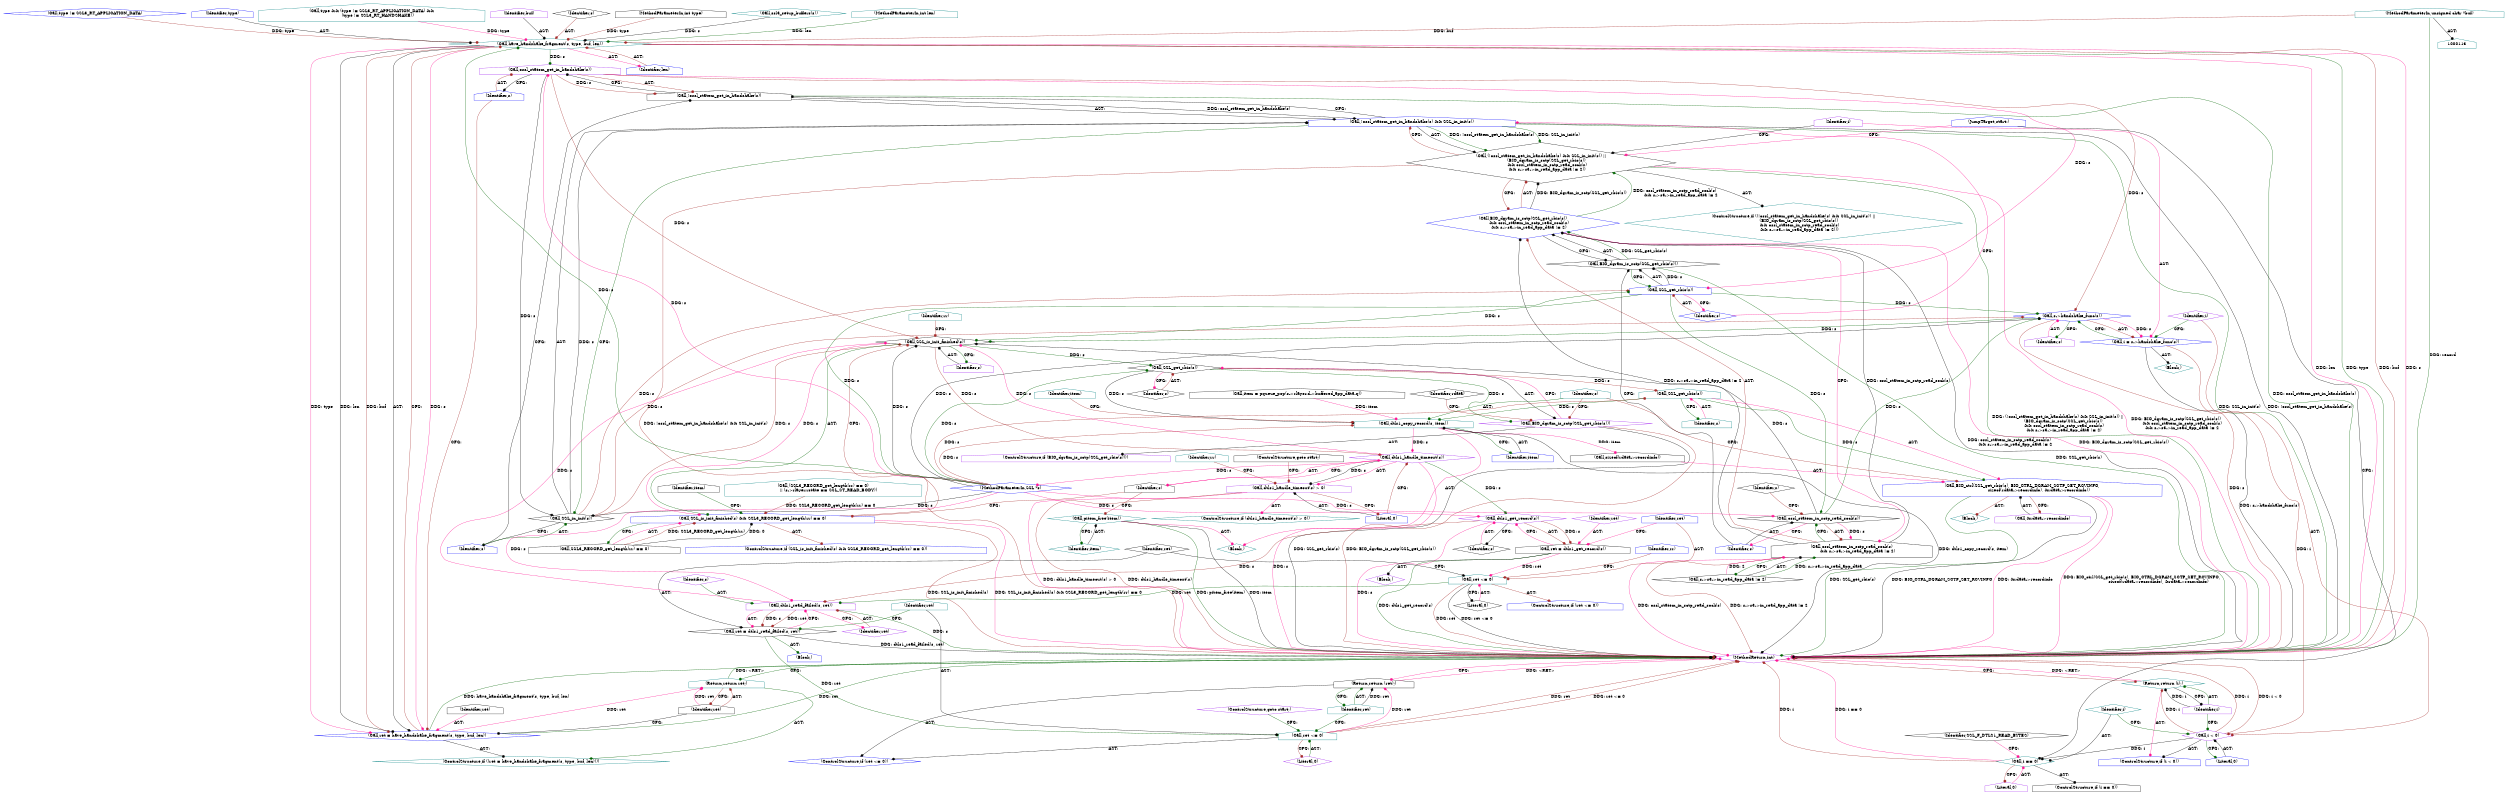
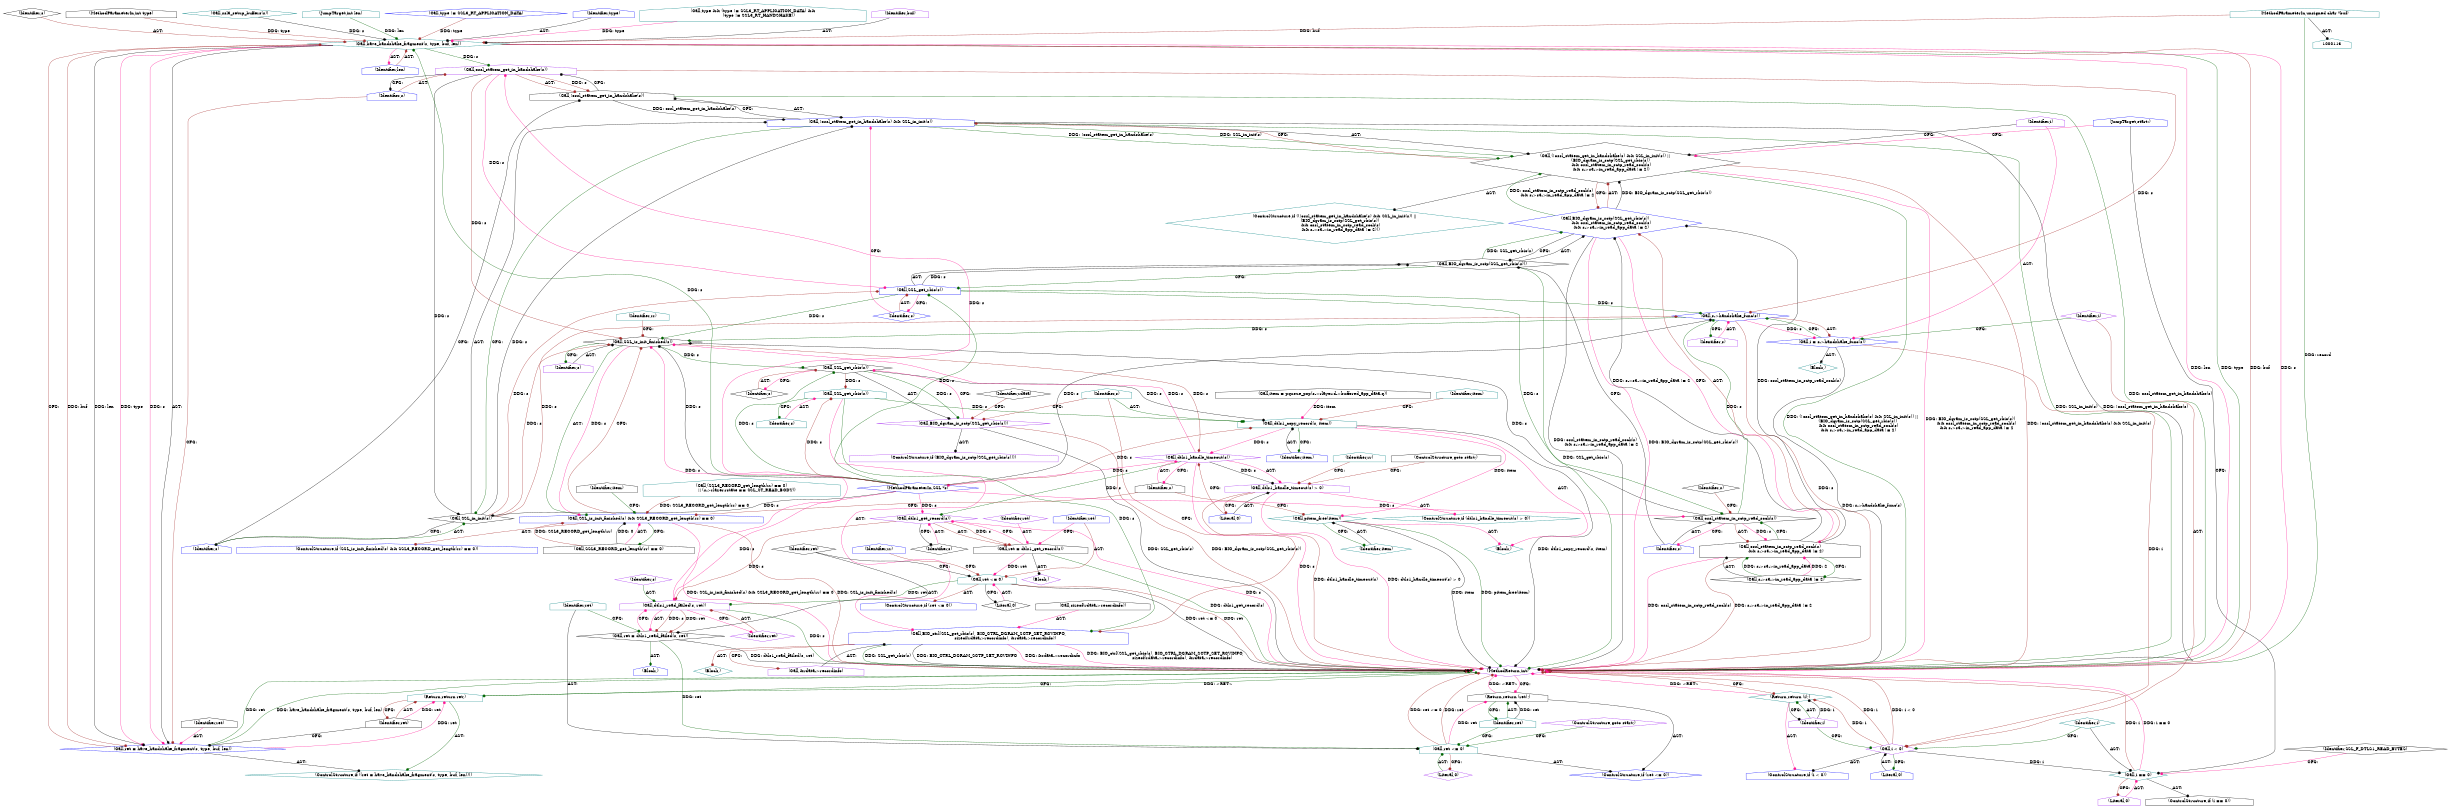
(905, 13) -> (341, 13)
(1466, 80) -> (1634, 77)
(1528, 434) -> (1501, 465)
